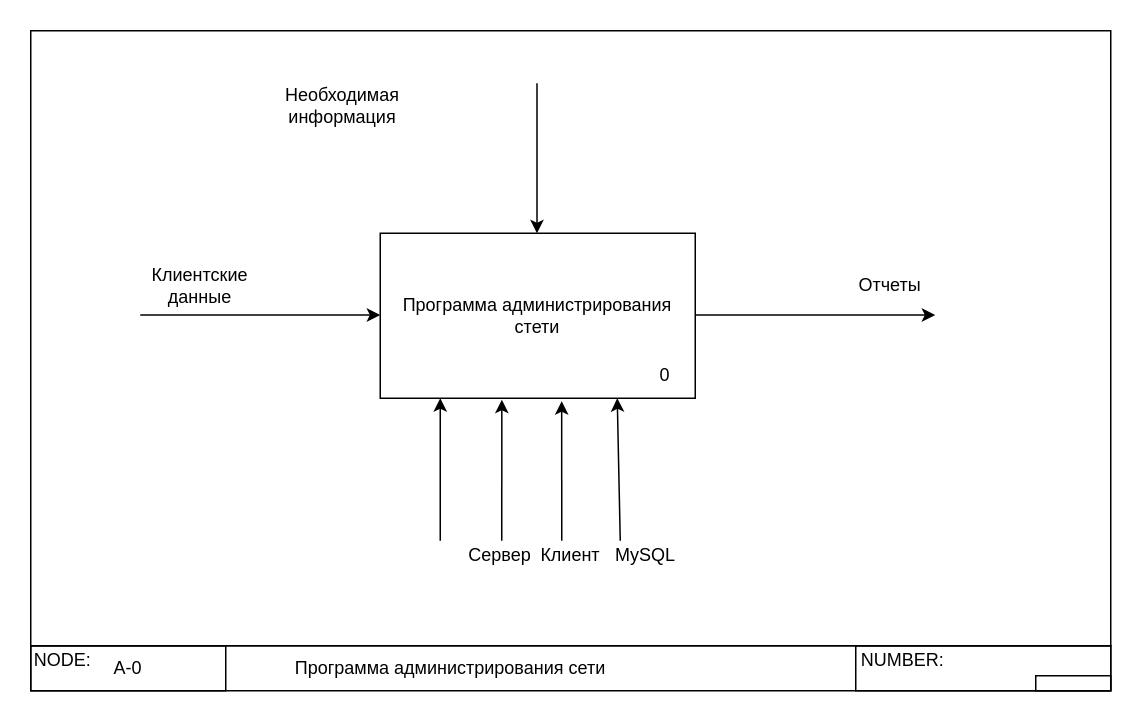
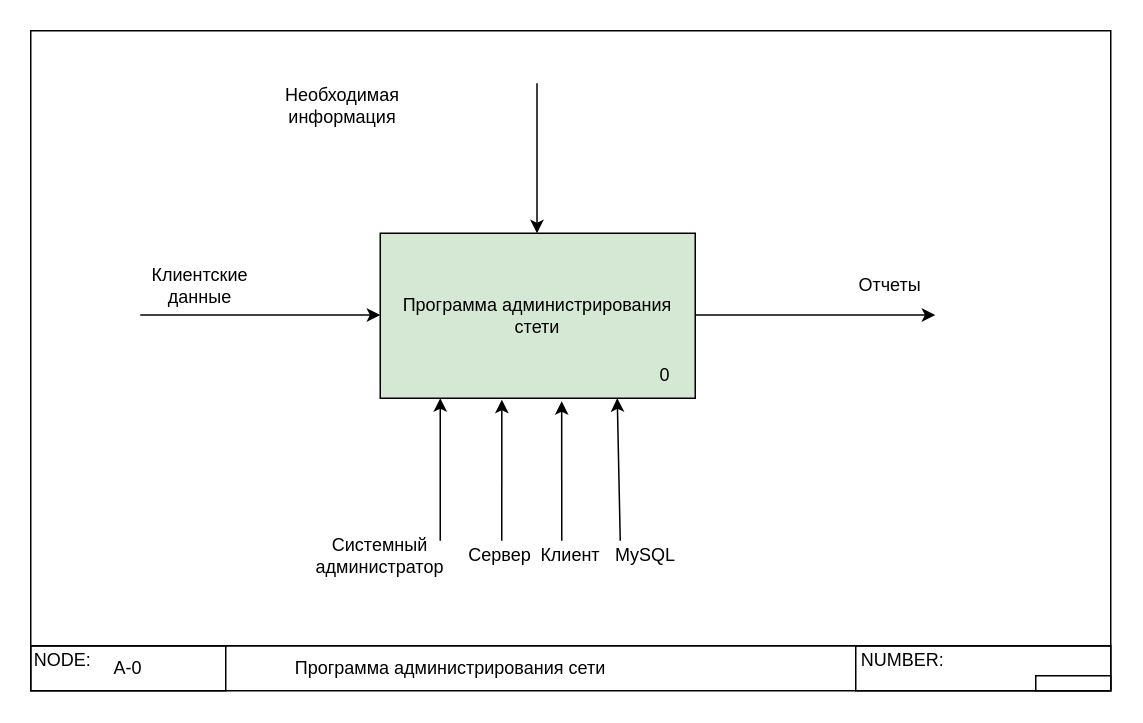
(538, 316) -> (538, 316)
none -> (380, 556)
